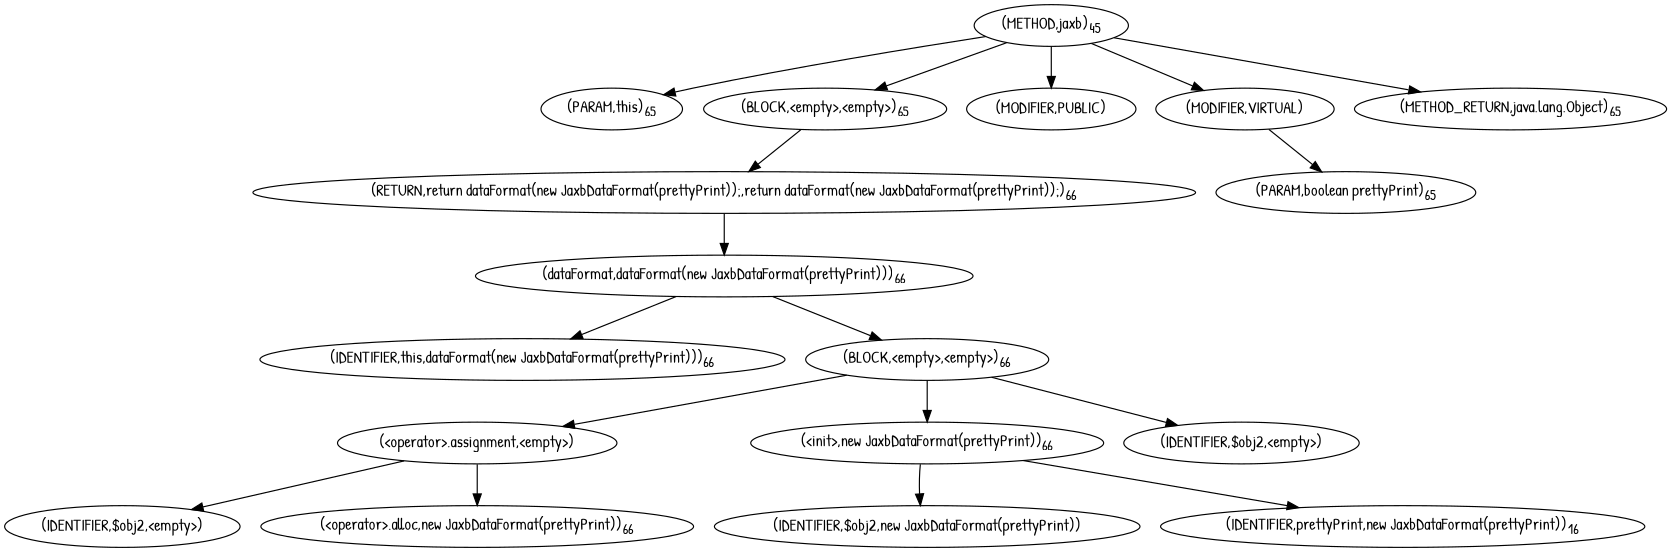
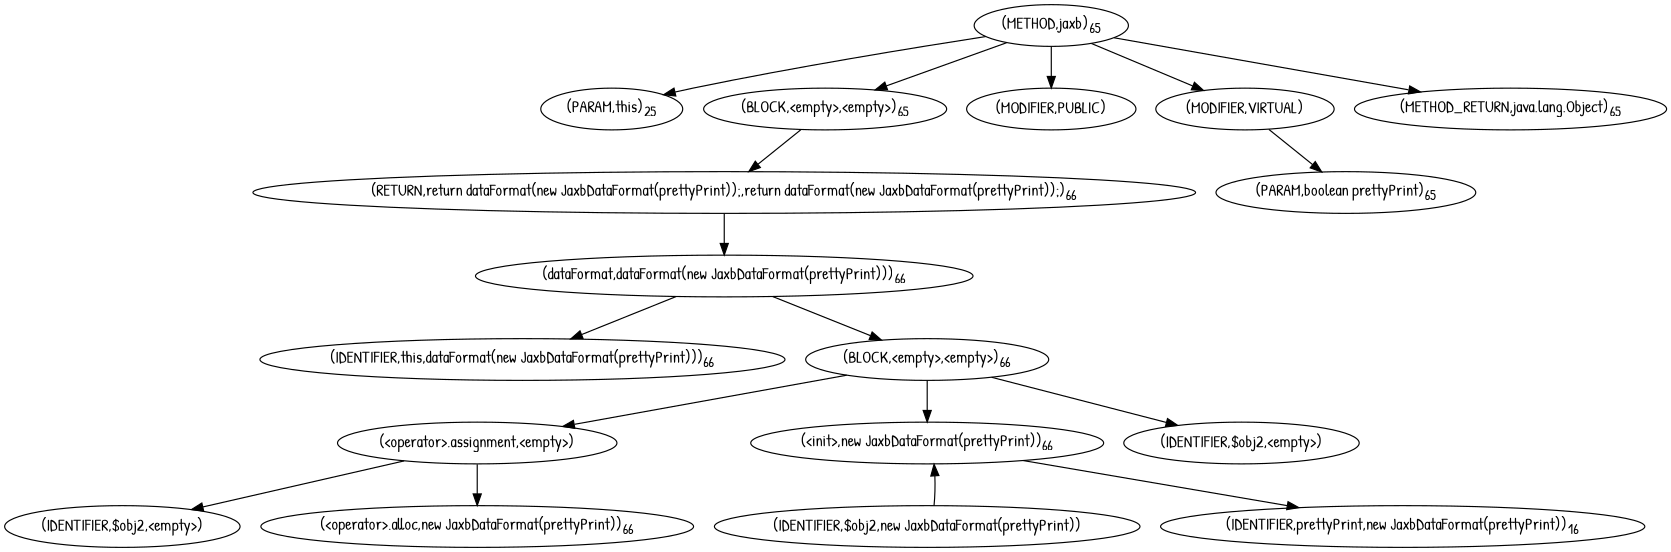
(1095, 24) -> (1095, 24)
(651, 107) -> (651, 107)
(919, 479) -> (935, 491)
